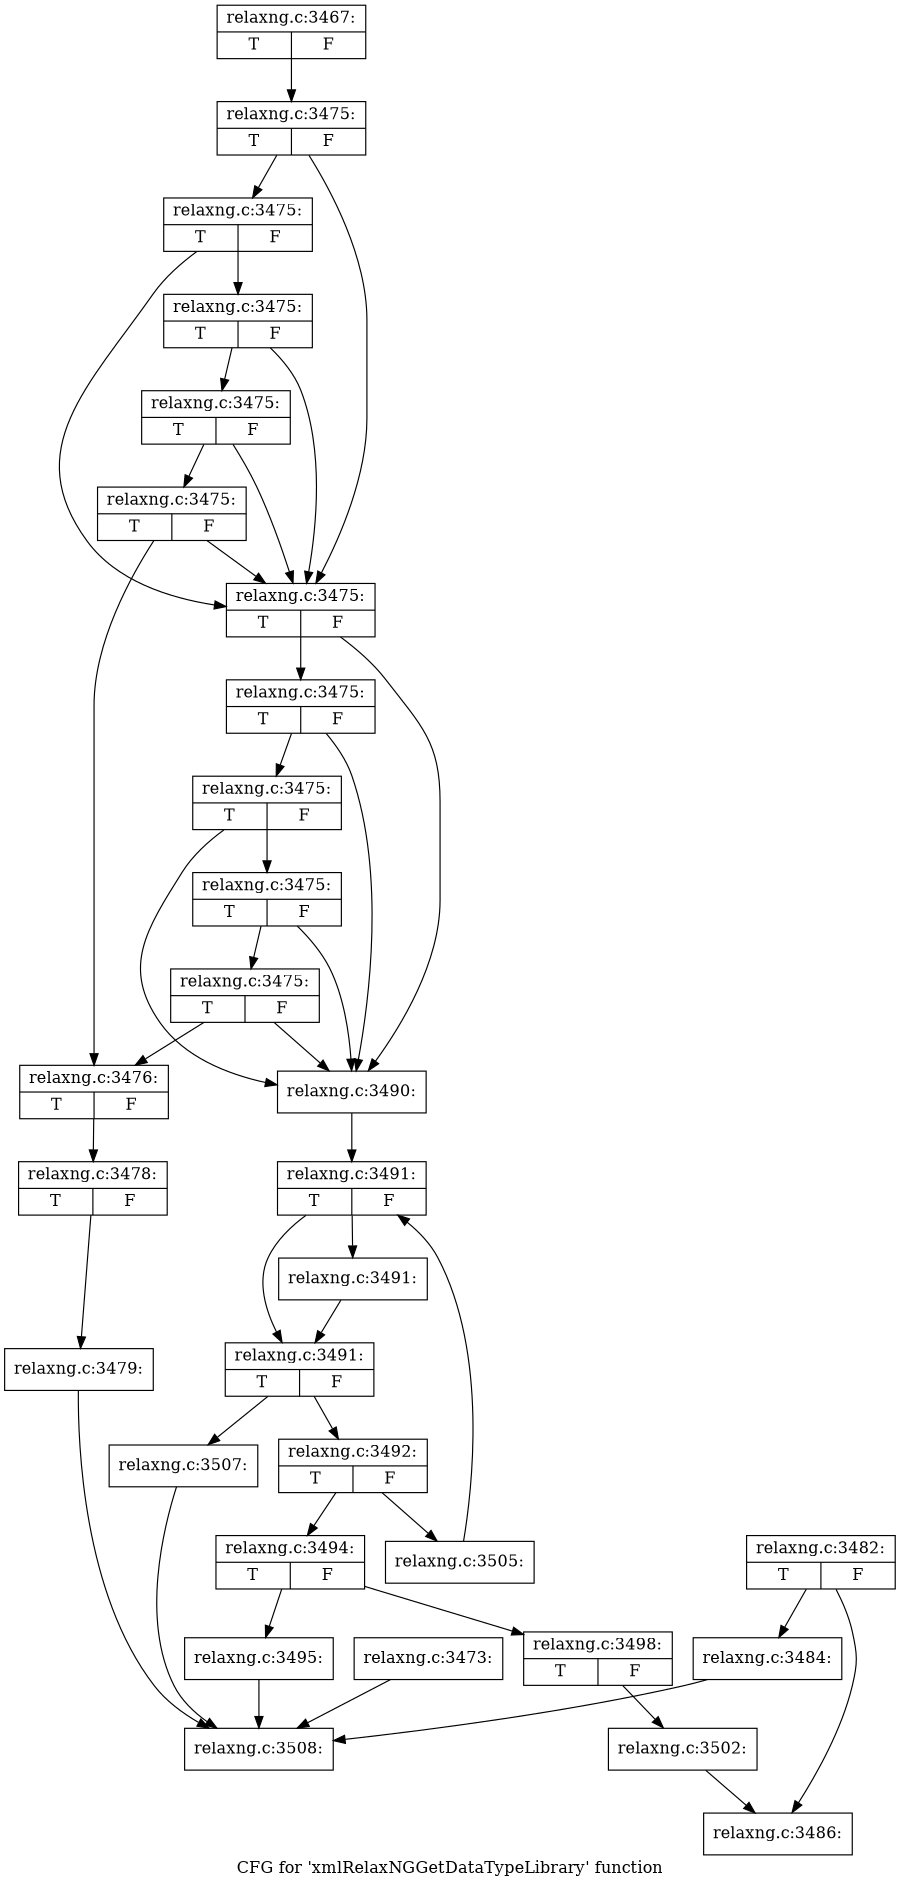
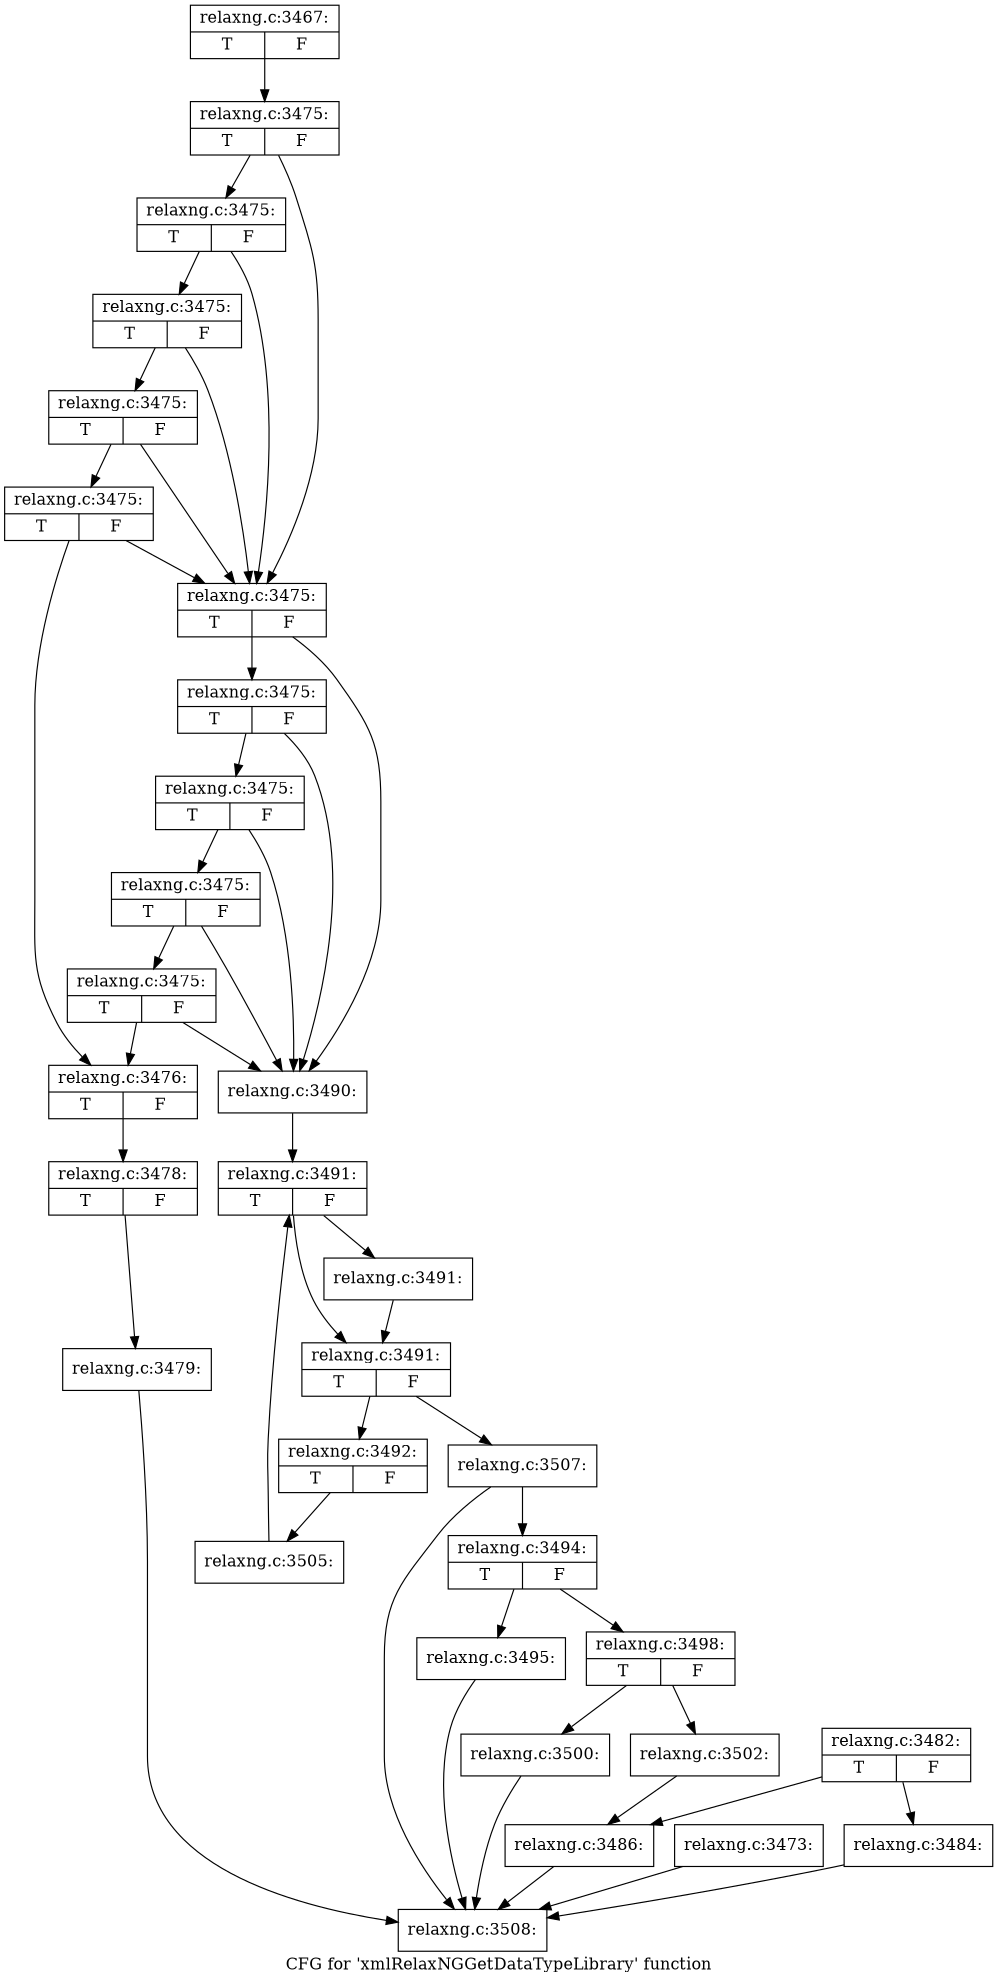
(325, 1509) -> (522, 1505)
none -> (535, 1755)
none -> (531, 1884)
